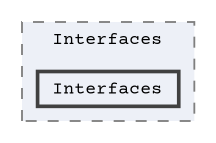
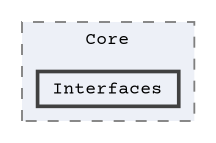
(108, 39) -> (108, 39)
